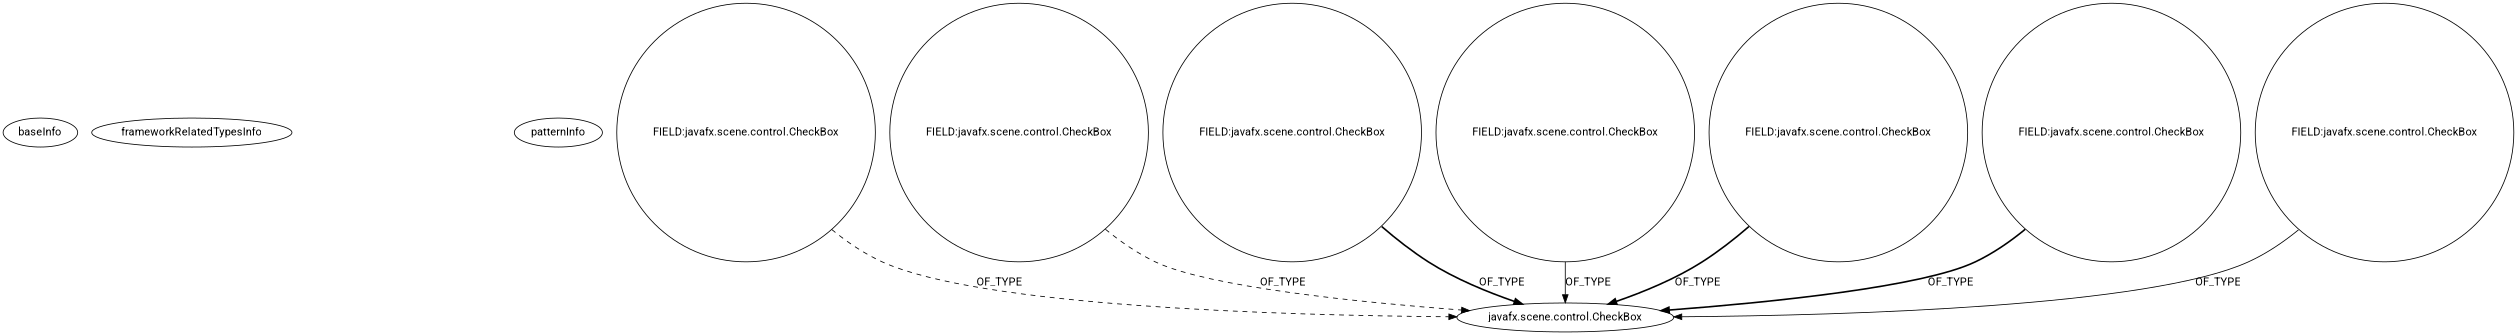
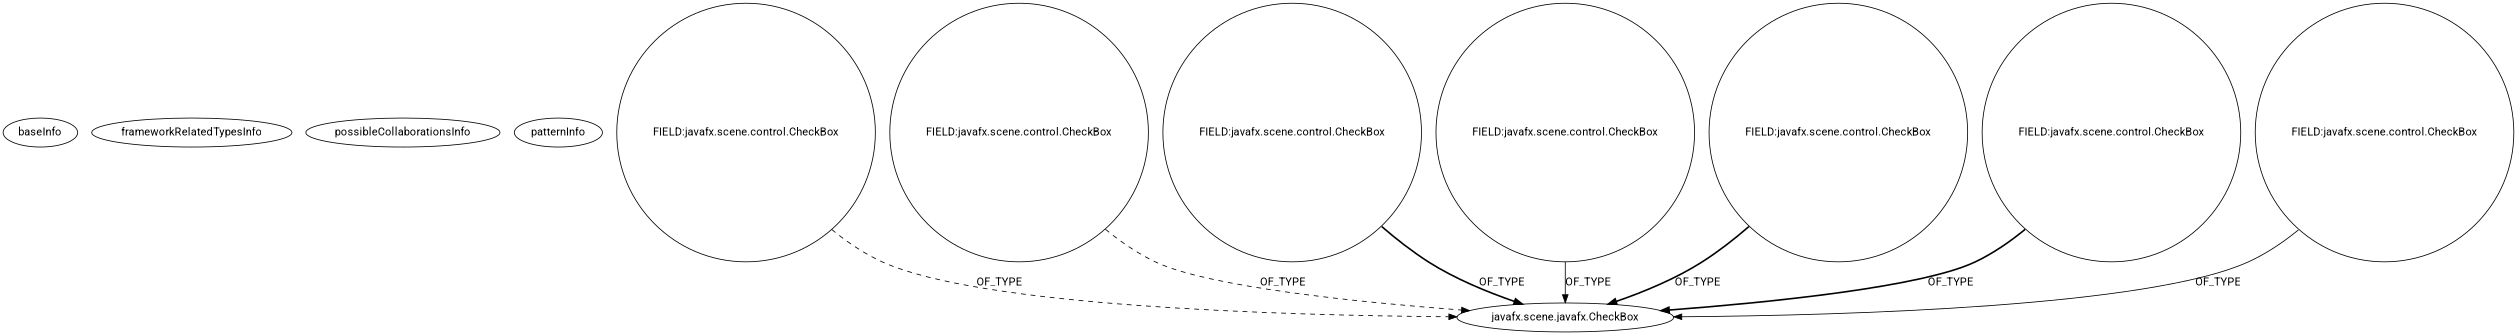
none -> (403, 133)
(1565, 317) -> (1565, 317)
